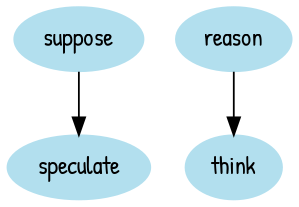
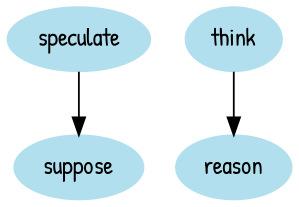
(79, 95) -> (79, 95)
(234, 95) -> (234, 95)
